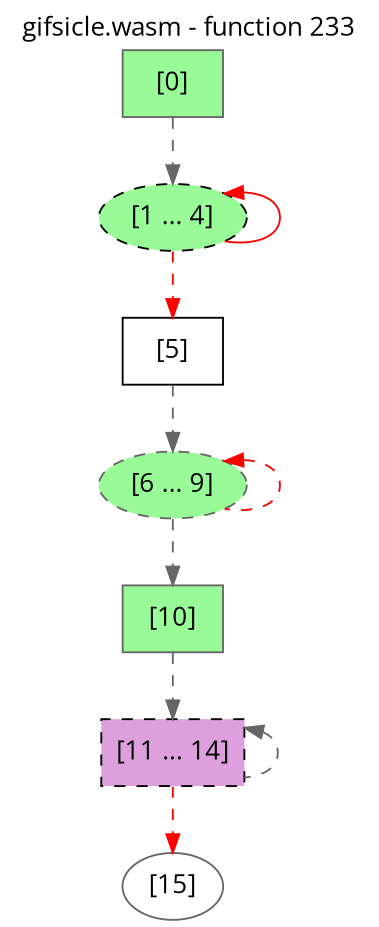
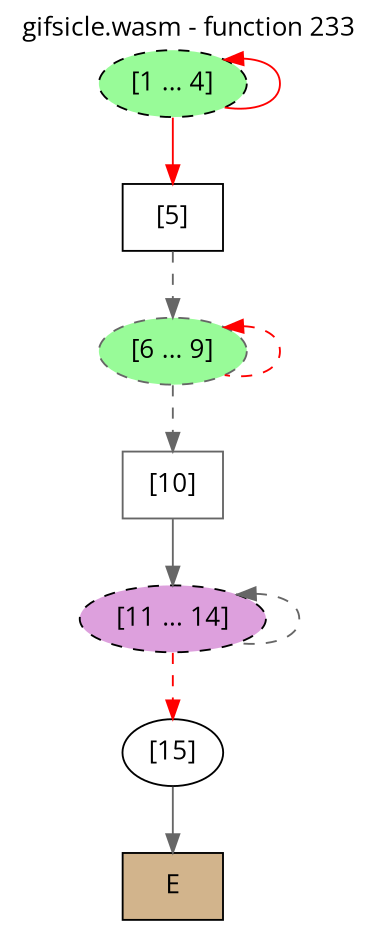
(173, 84) -> none
(173, 275) -> (173, 141)
(173, 619) -> (173, 485)
(173, 677) -> (173, 543)
(173, 753) -> (173, 619)
(173, 886) -> (173, 753)
none -> (173, 886)
